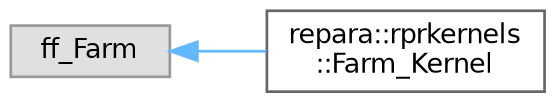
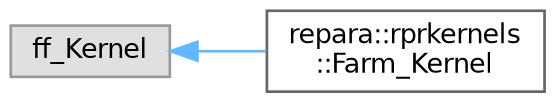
(90, 51) -> (90, 51)
